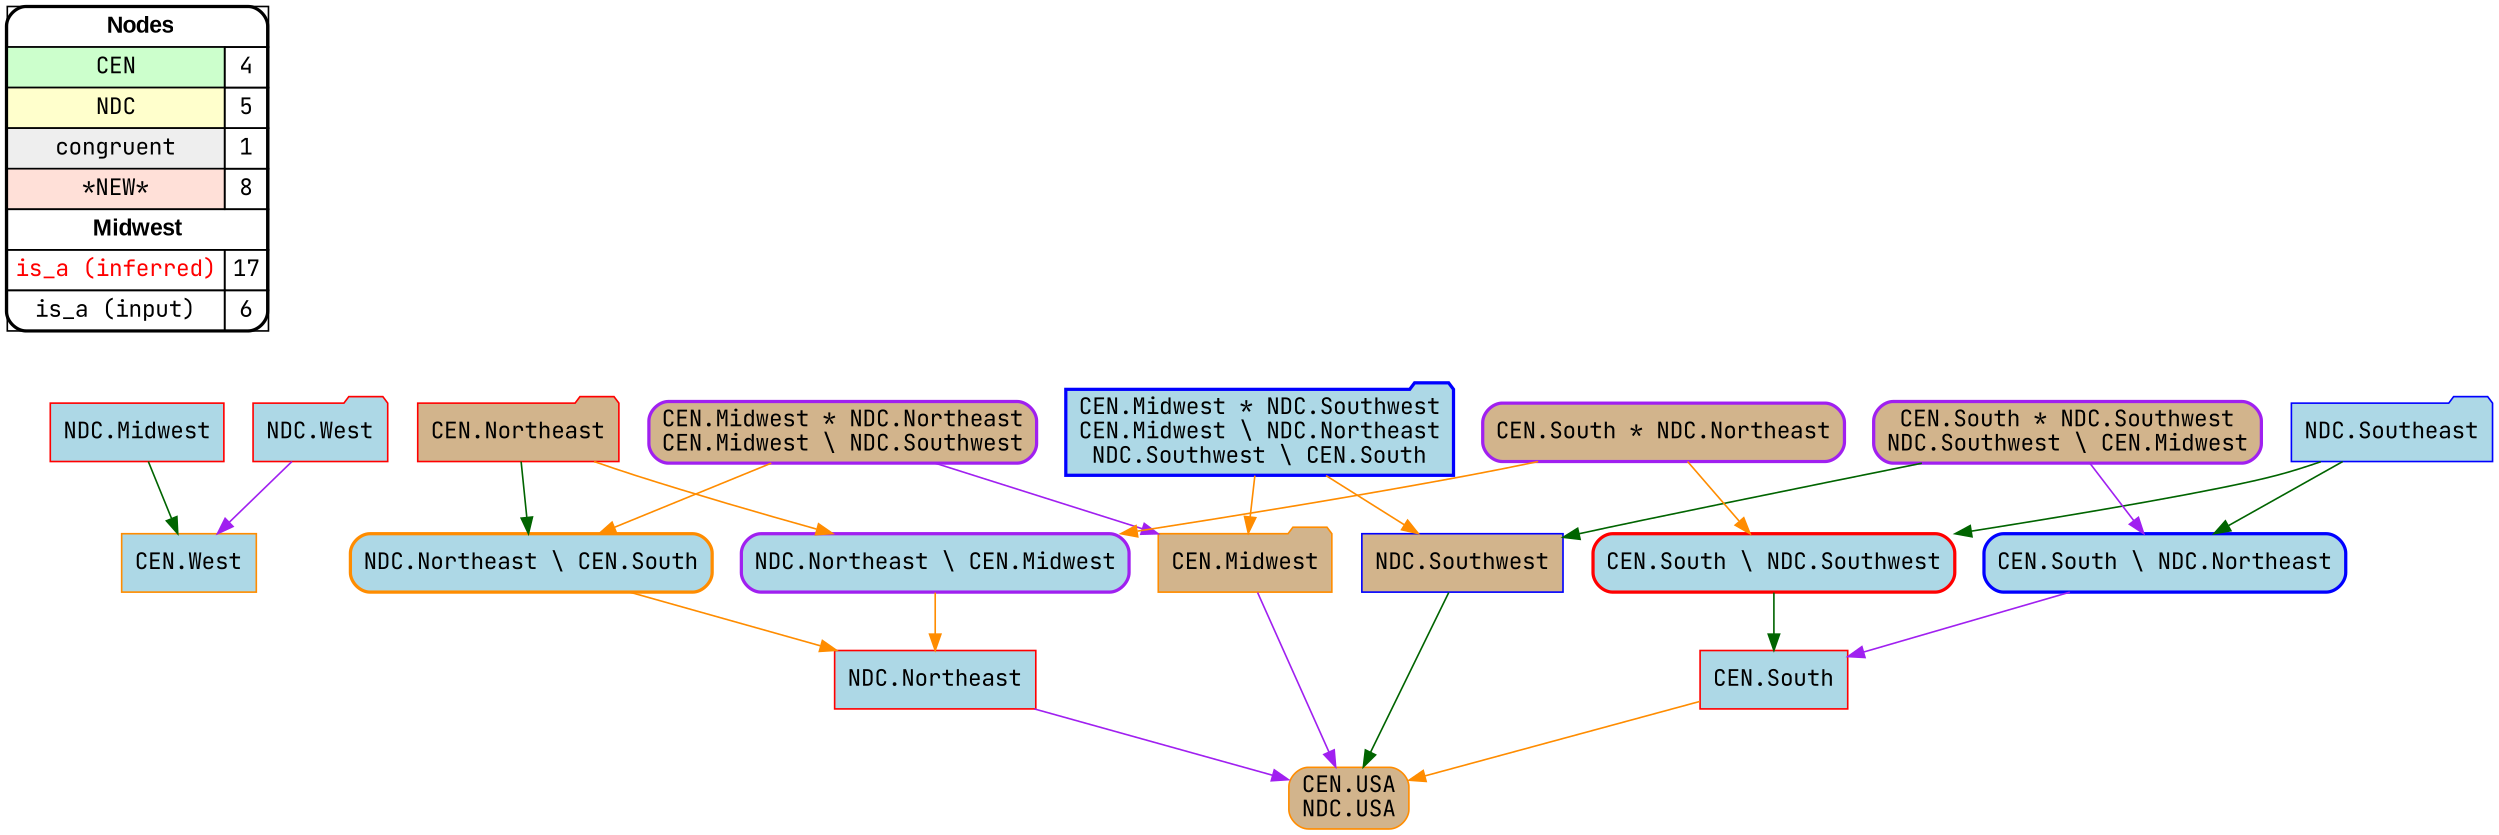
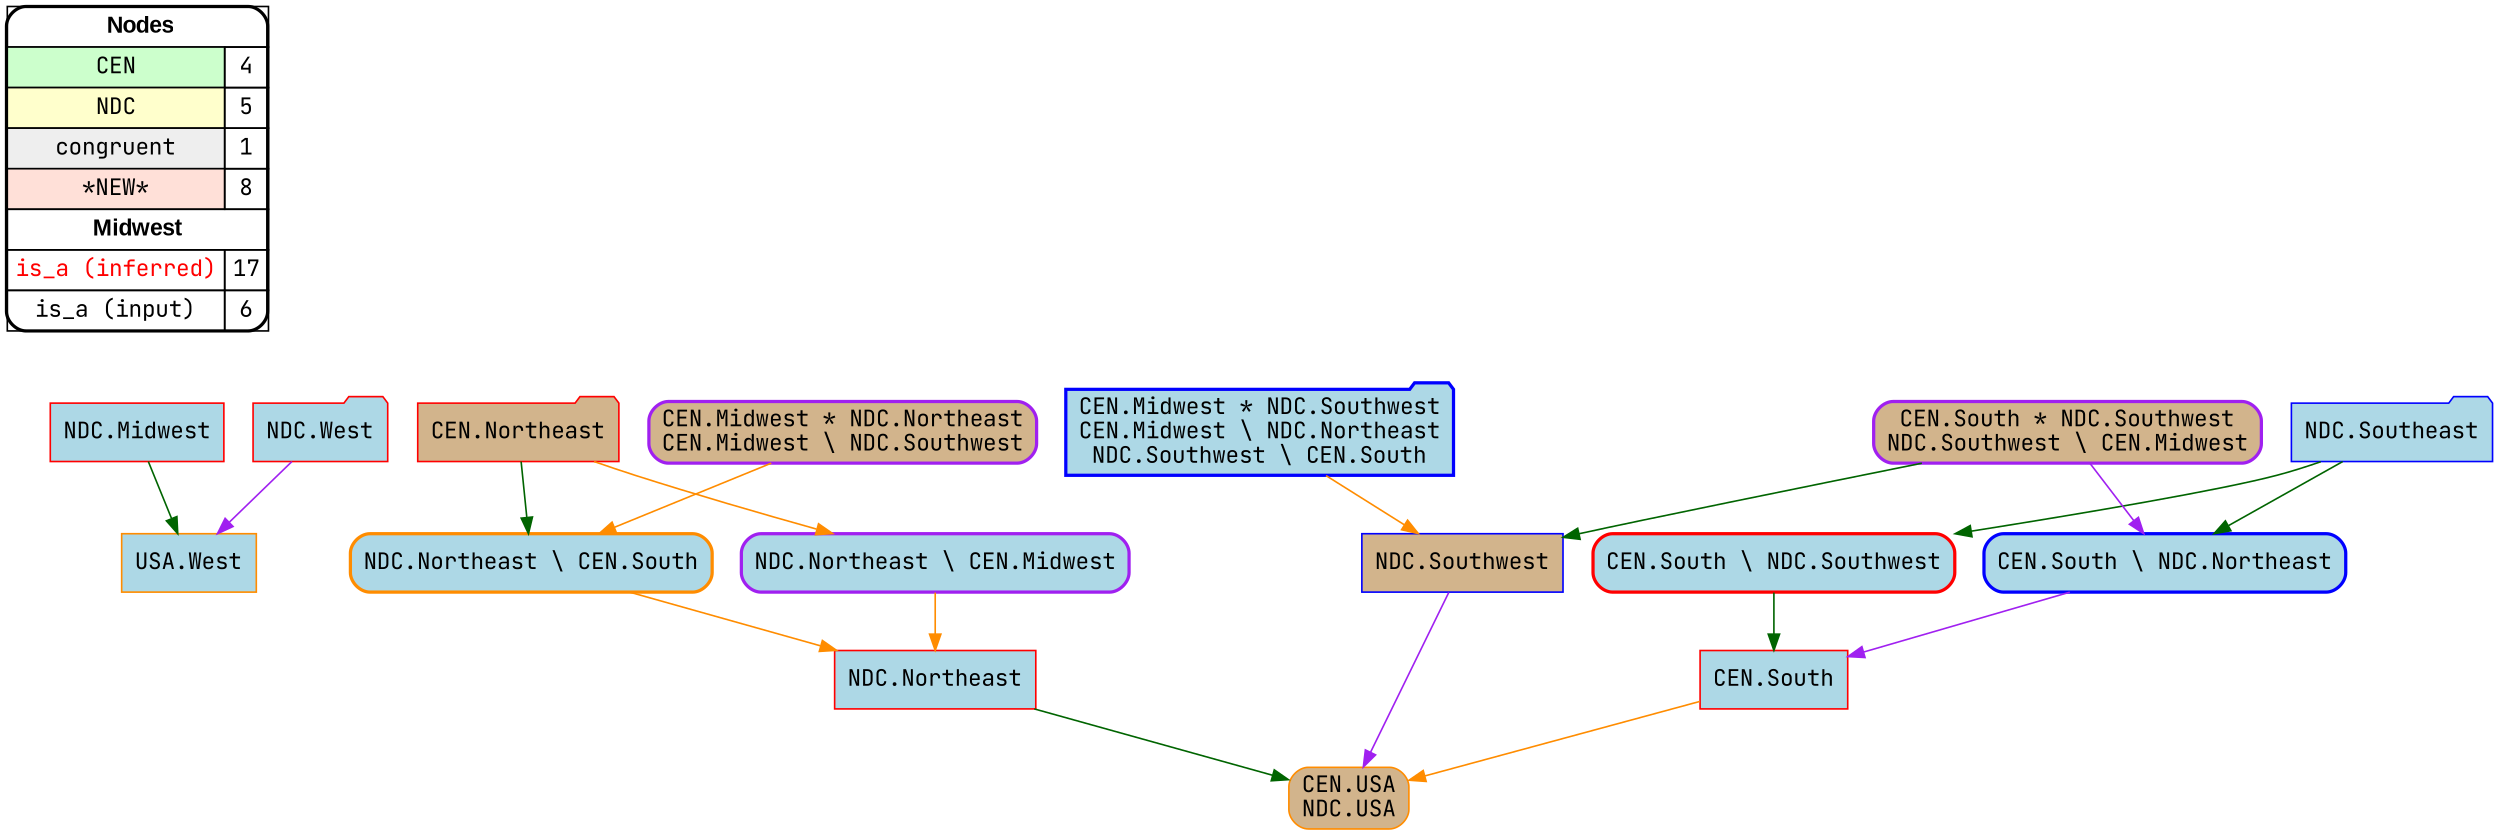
(1664, 432) -> none
(189, 563) -> (189, 563)
(1245, 563) -> none
(1410, 672) -> (1410, 672)
(1153, 742) -> (1153, 742)
